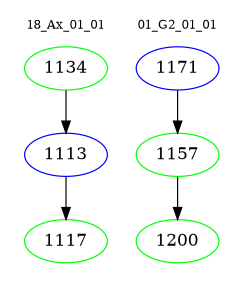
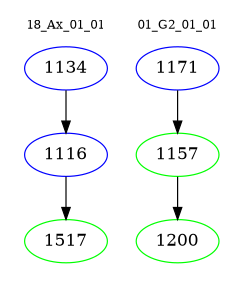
(66, 68) -> (66, 68)
(66, 155) -> (66, 155)
(66, 241) -> (66, 241)
